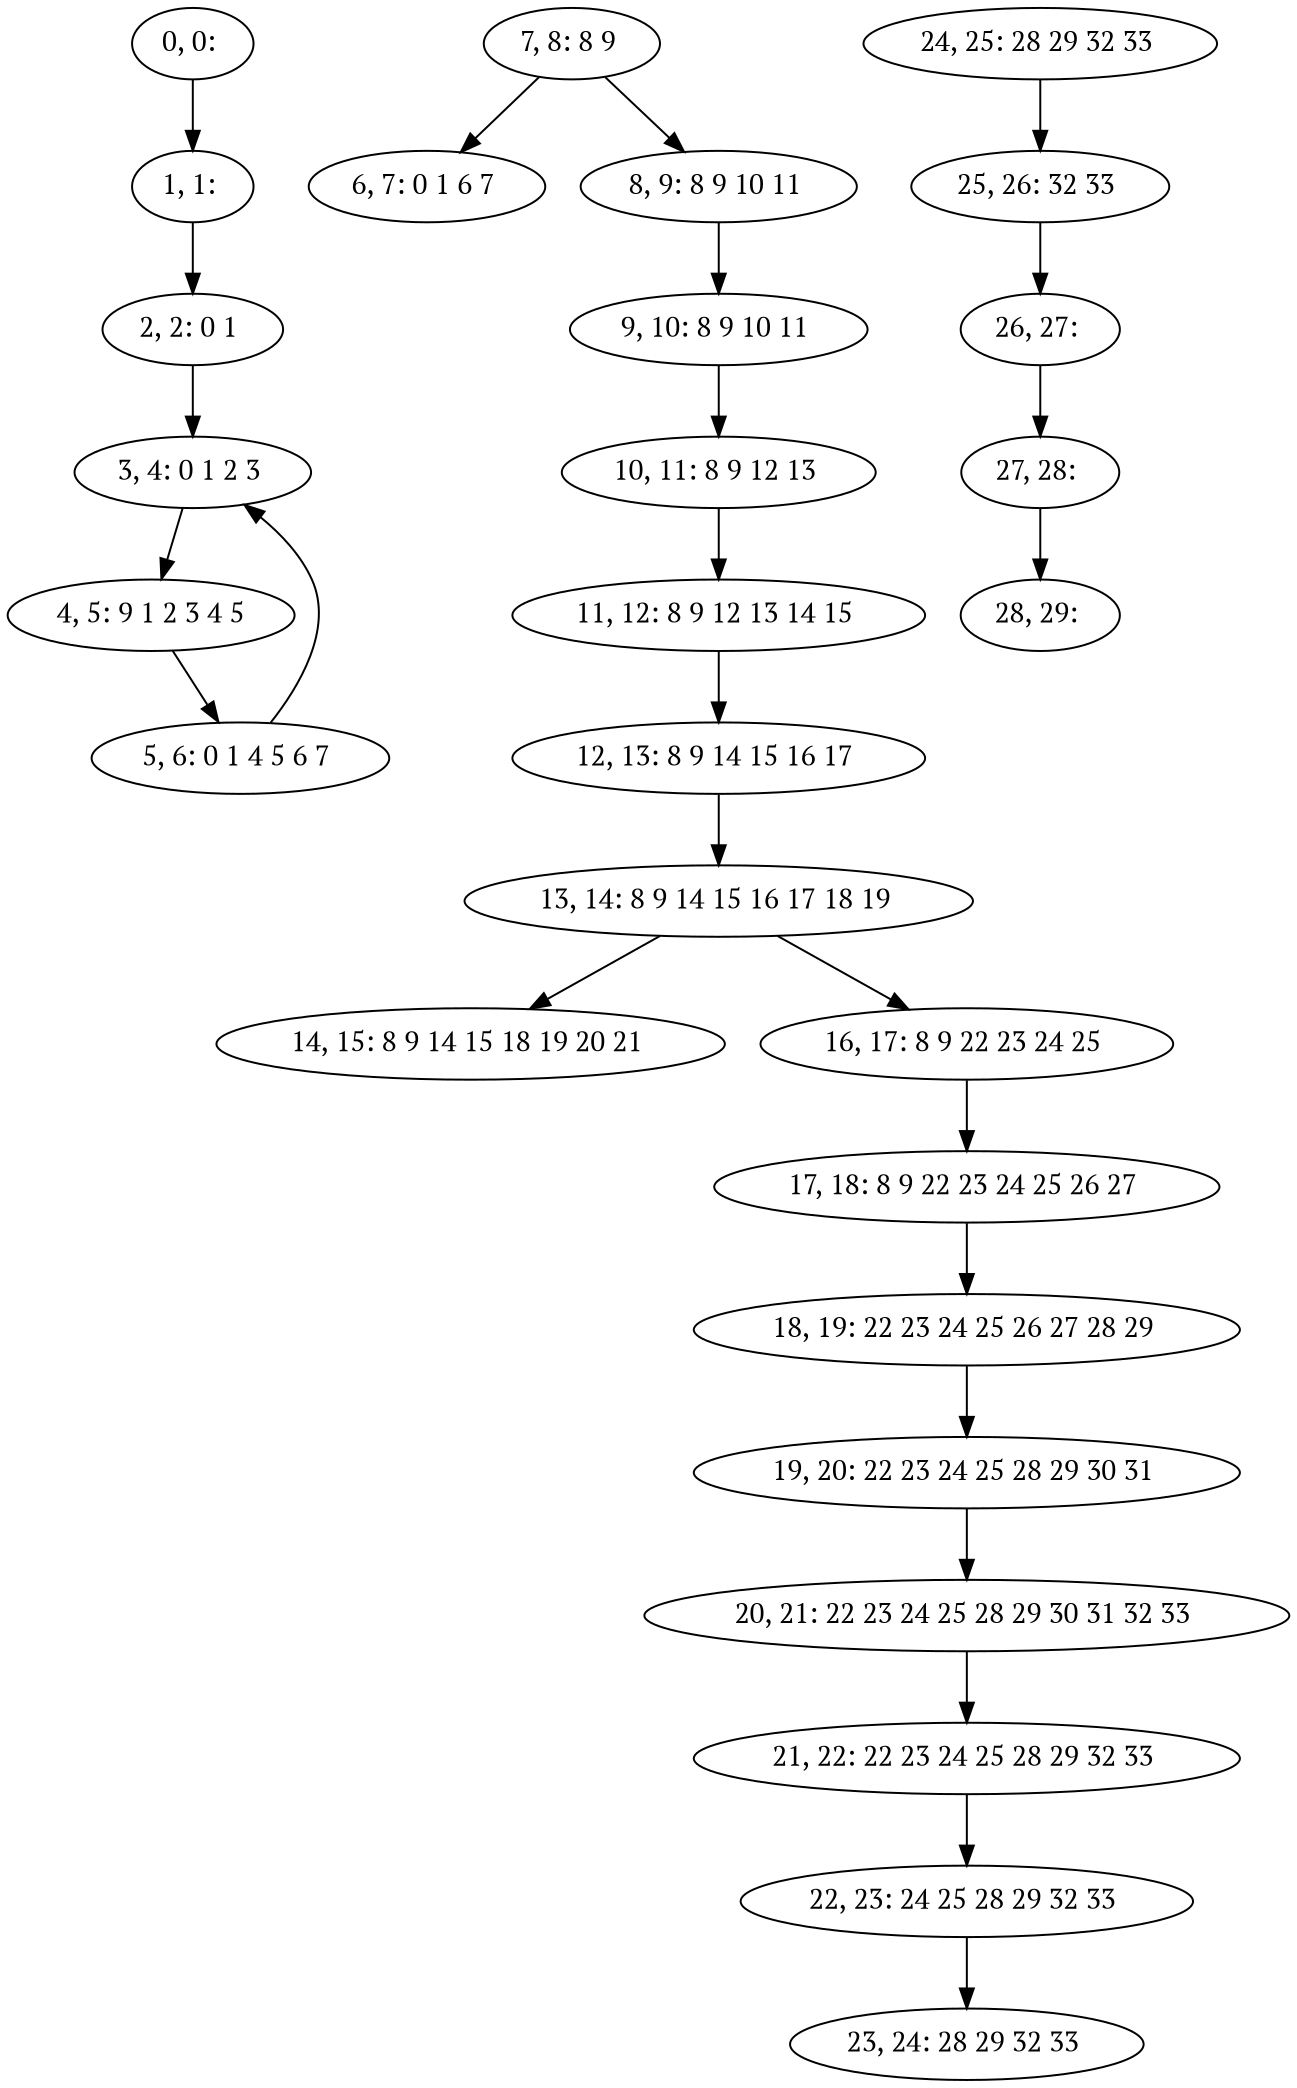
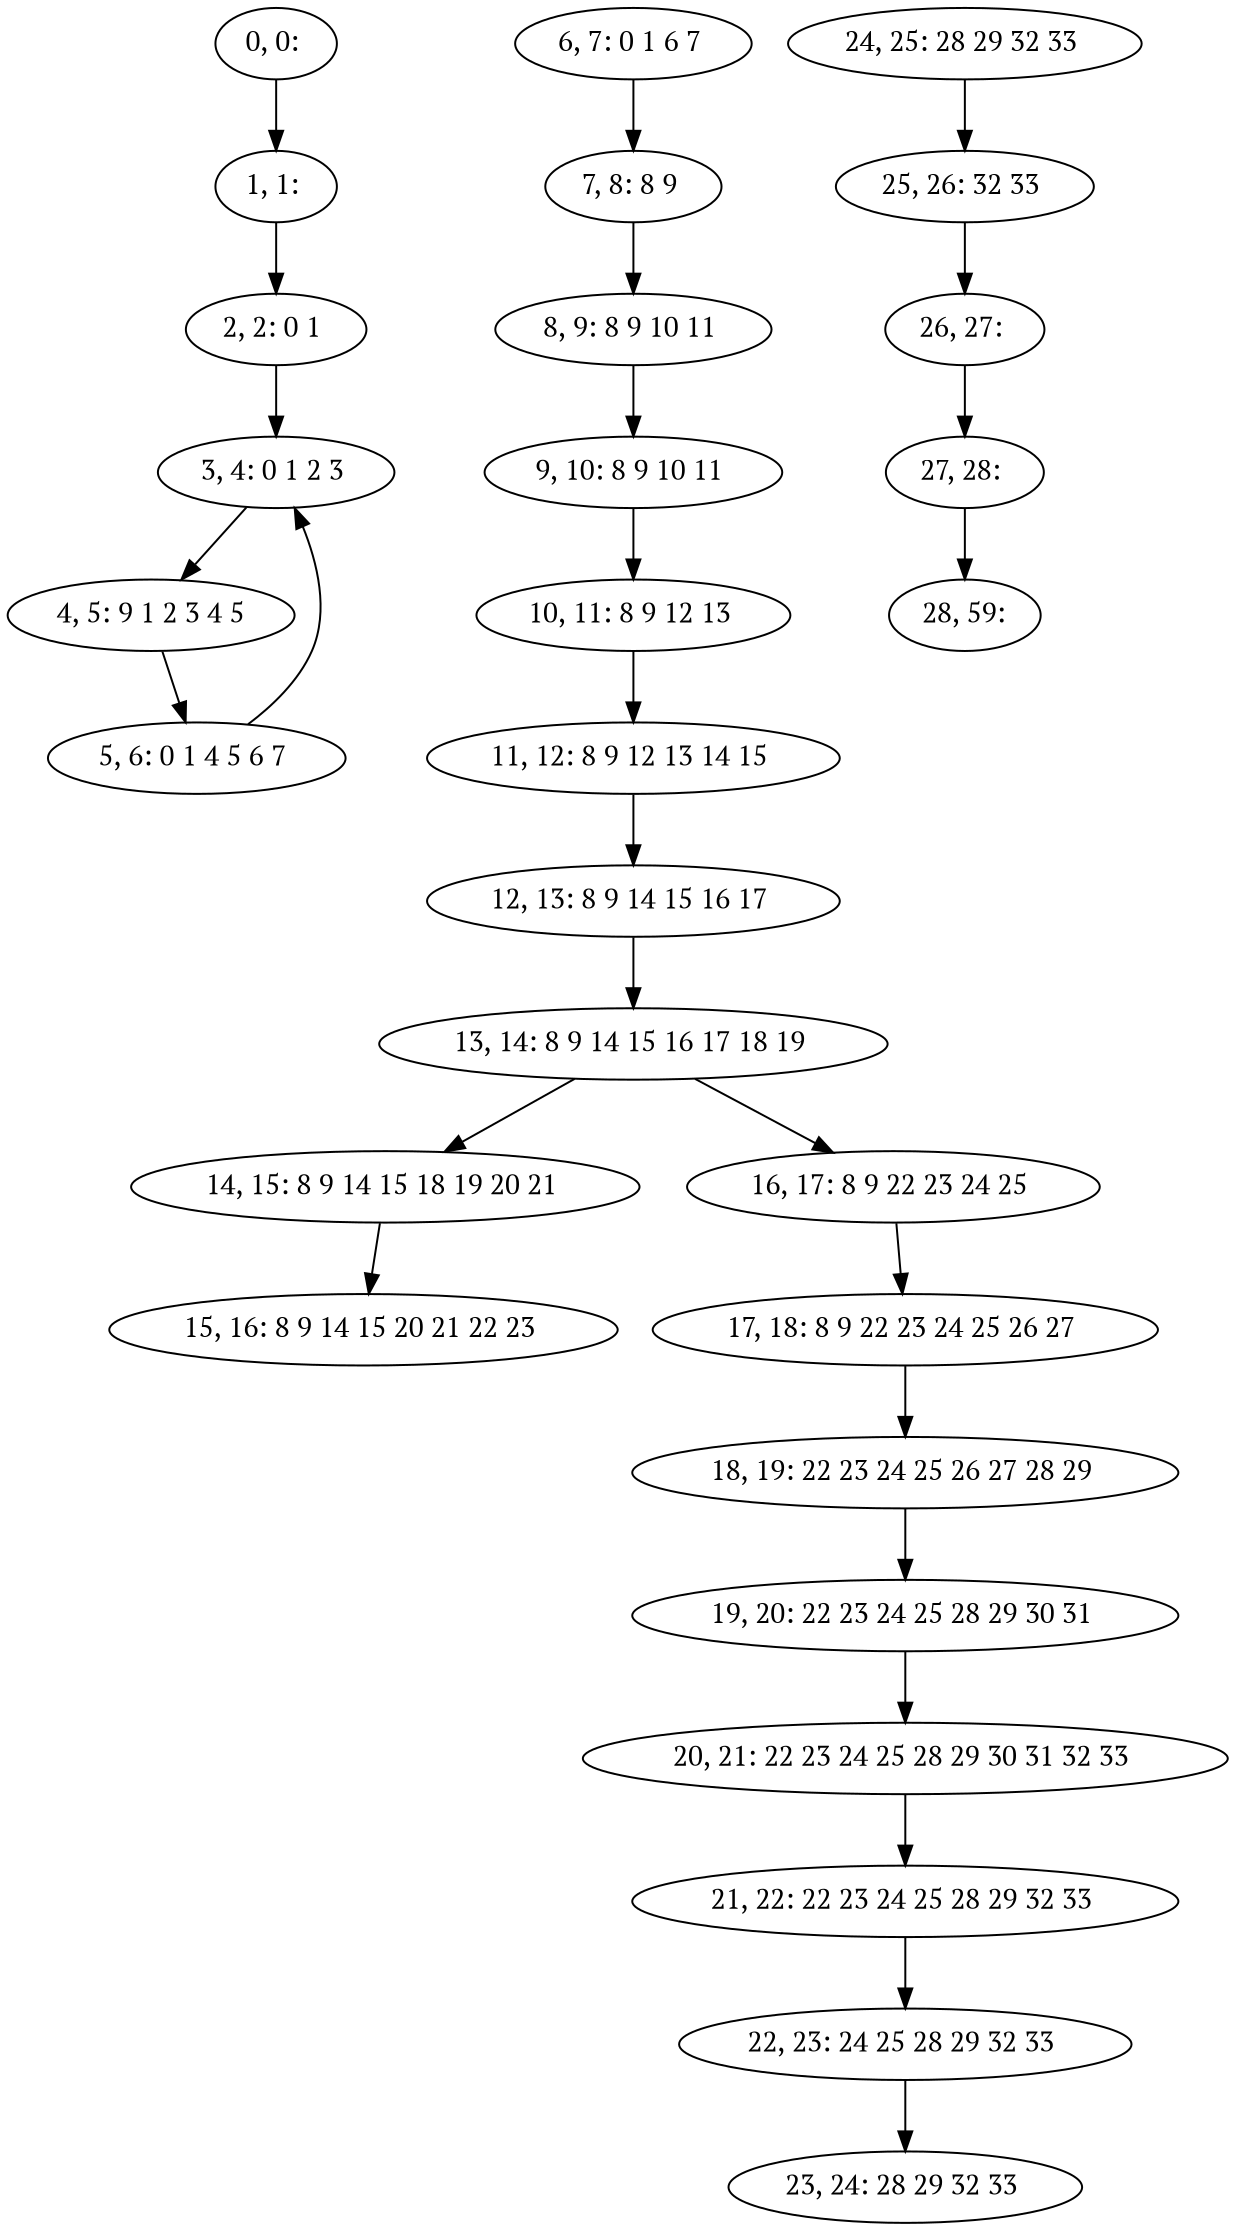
(507, 108) -> (633, 105)
(1040, 615) -> (965, 615)
none -> (363, 1330)
